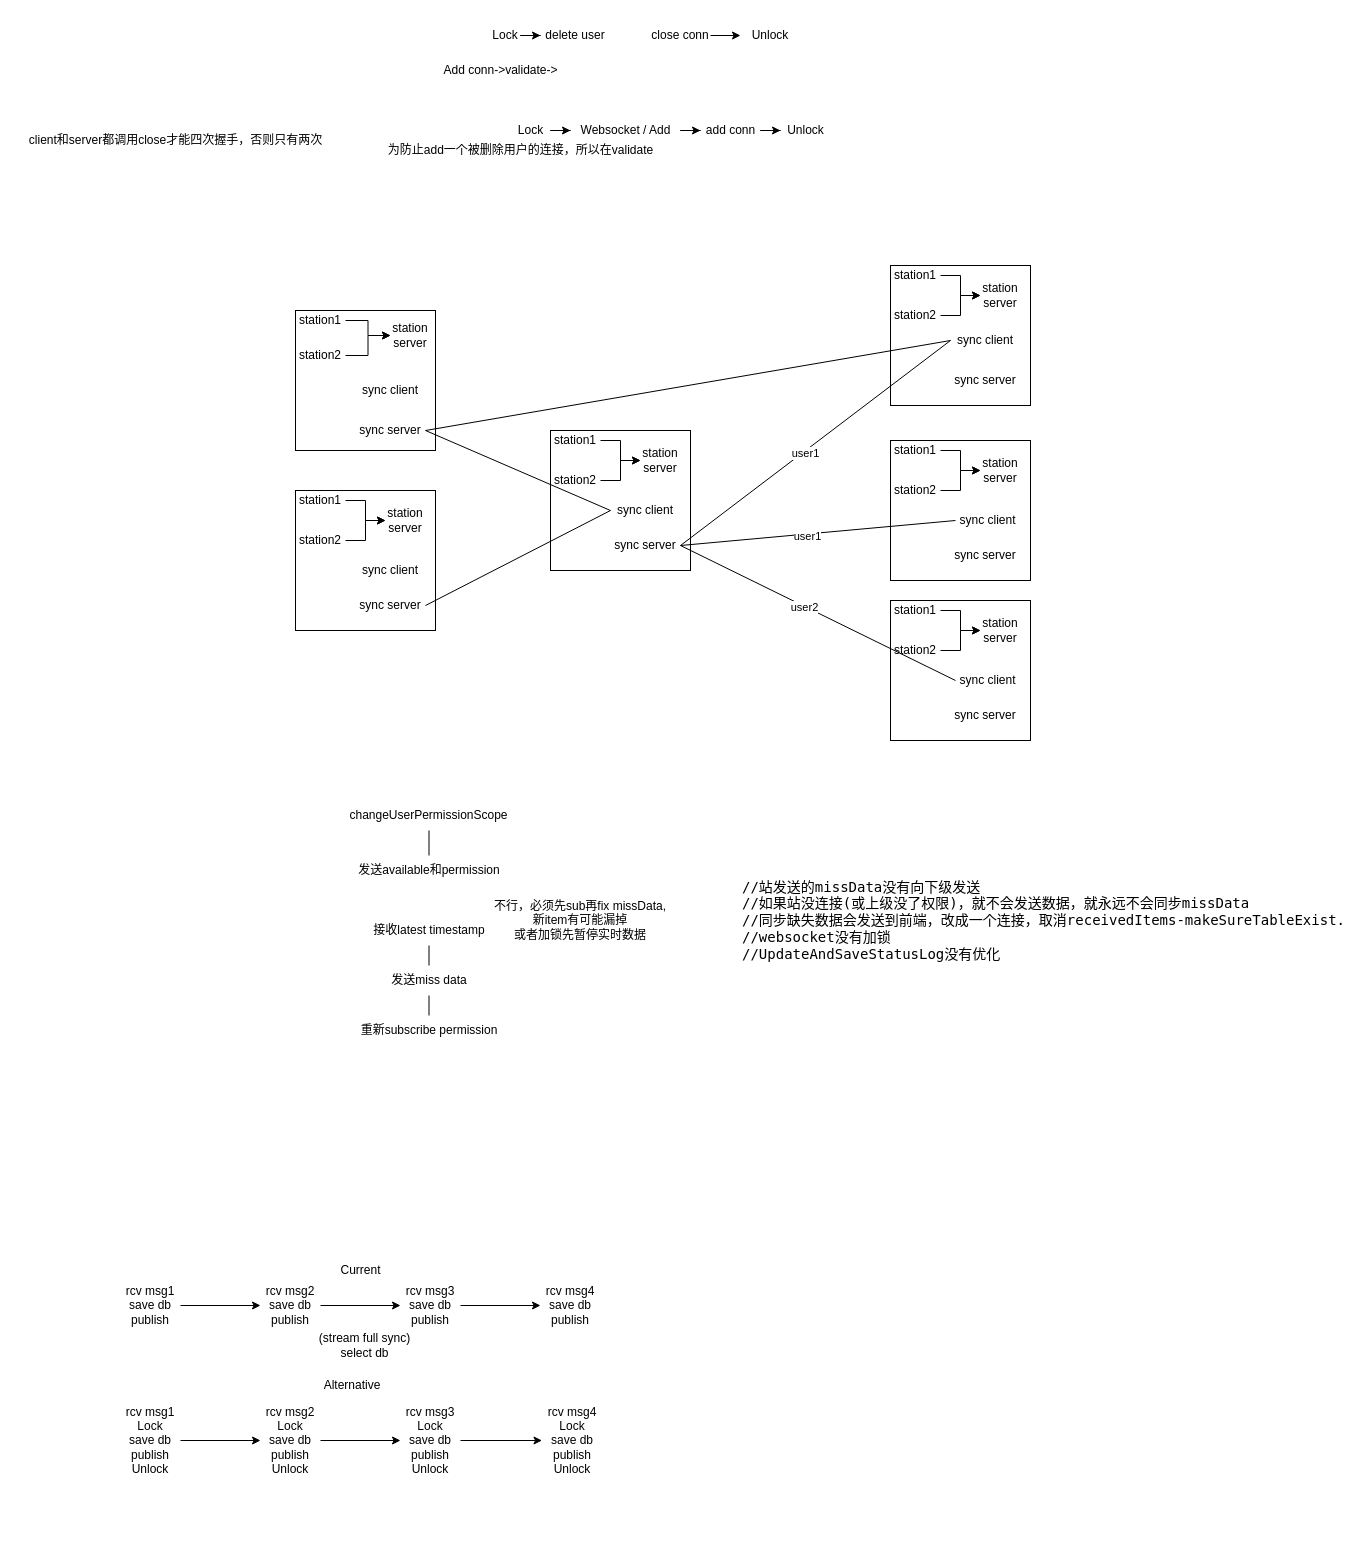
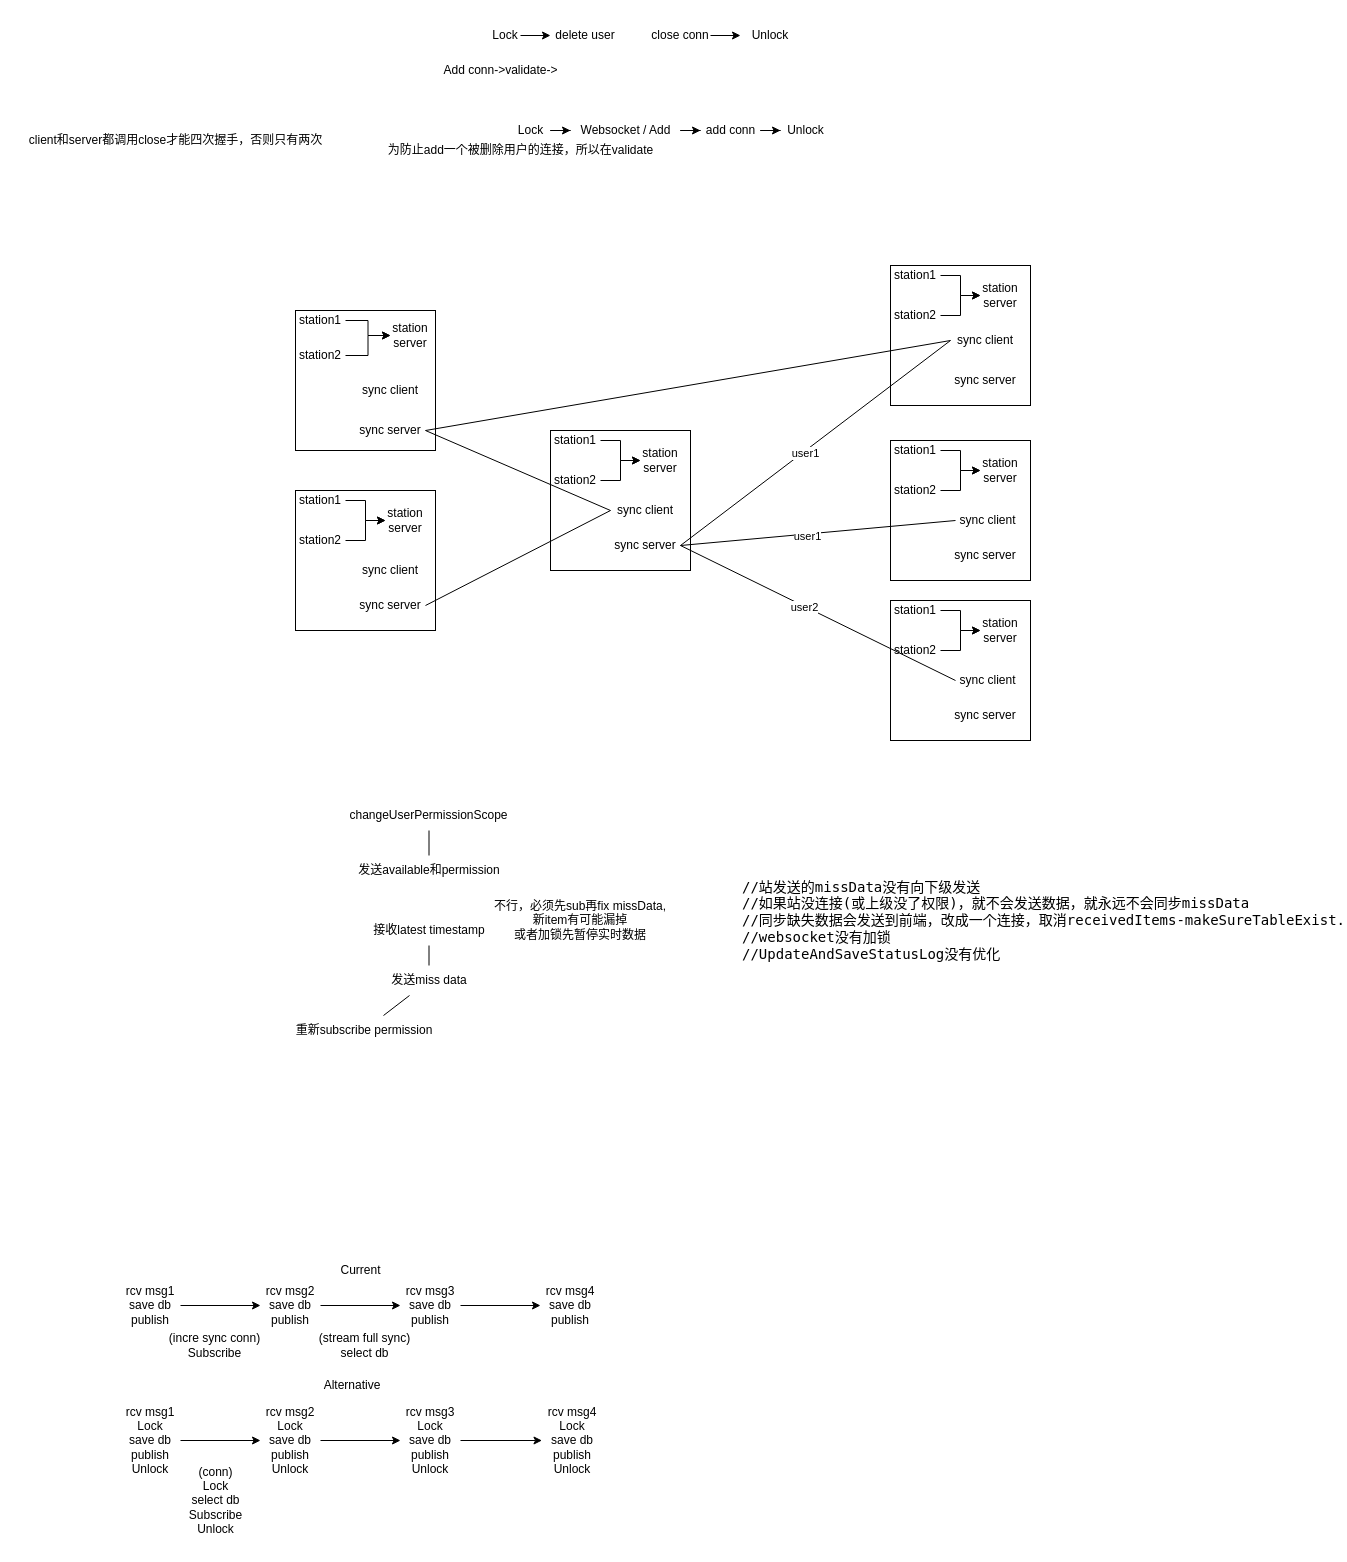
(576, 36) -> (586, 36)
(429, 1031) -> (364, 1031)
none -> (214, 1346)
none -> (216, 1501)
